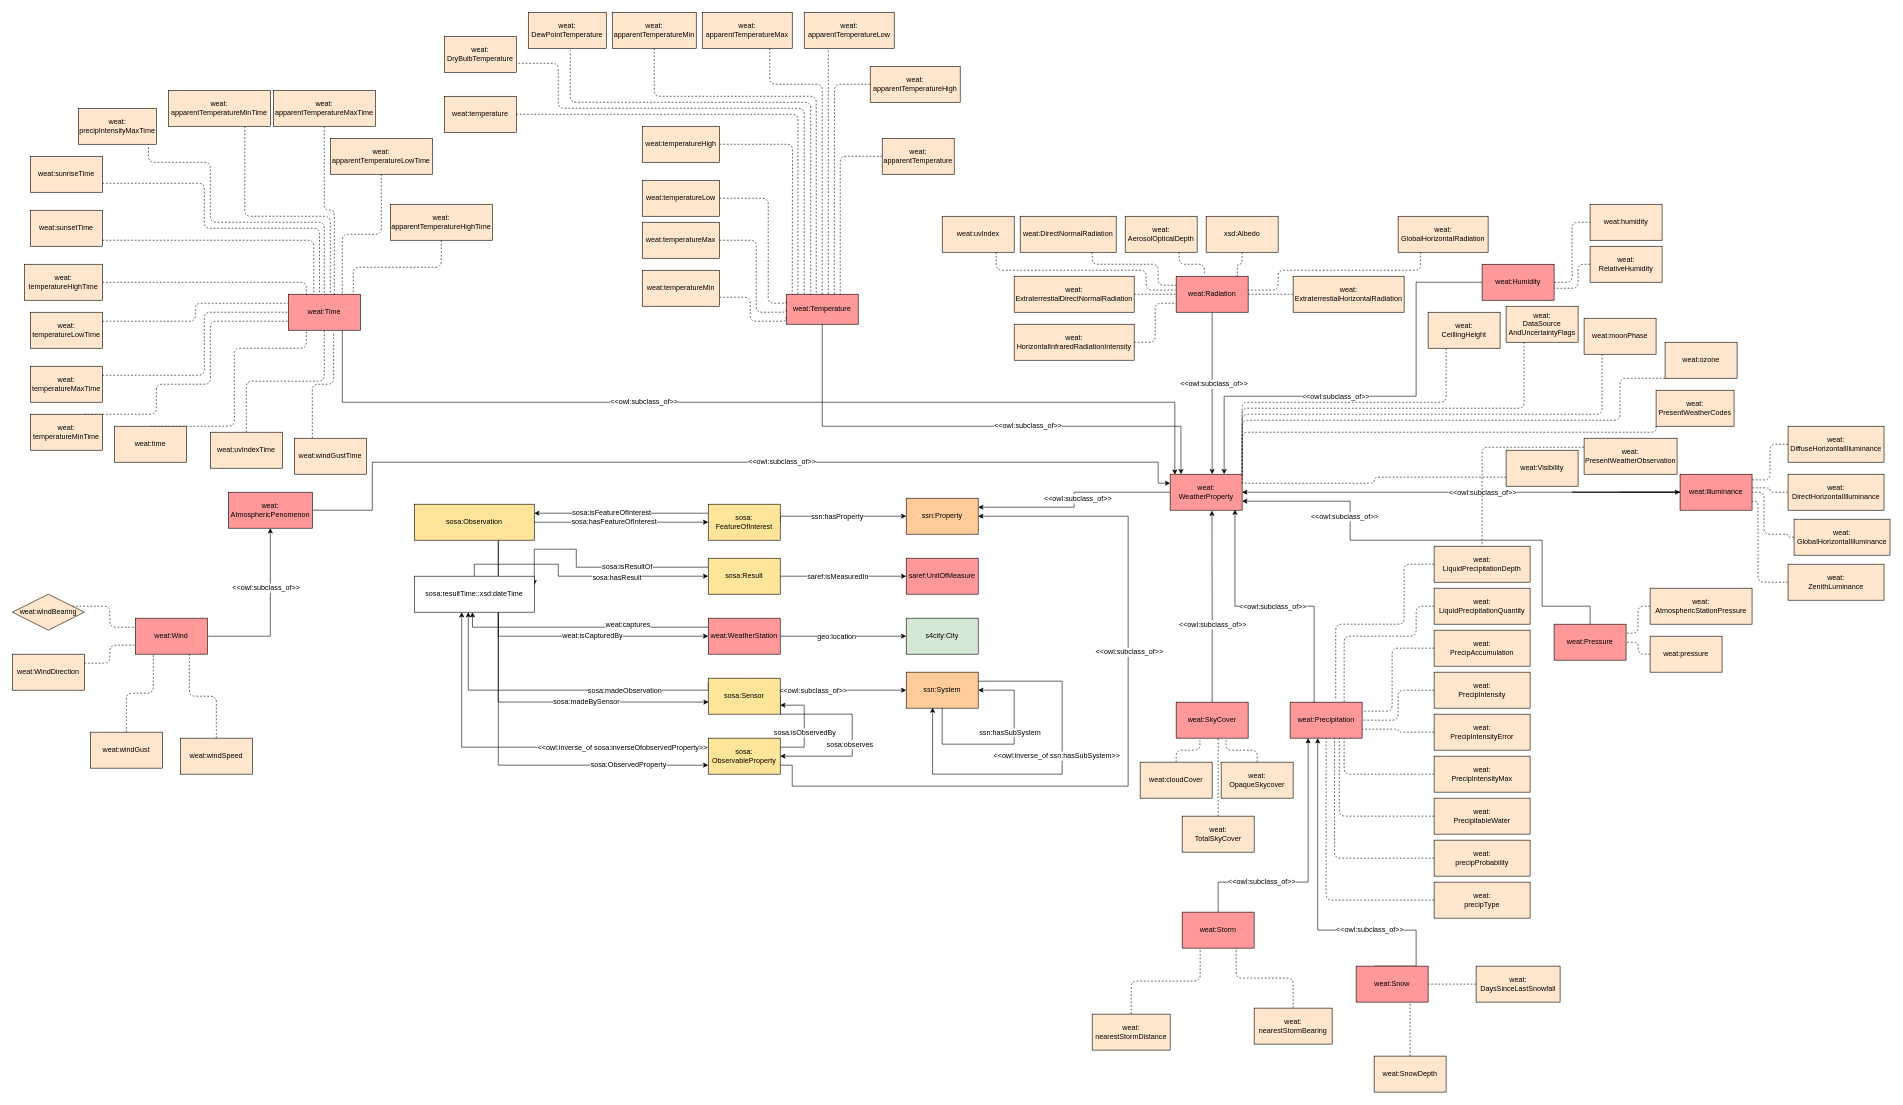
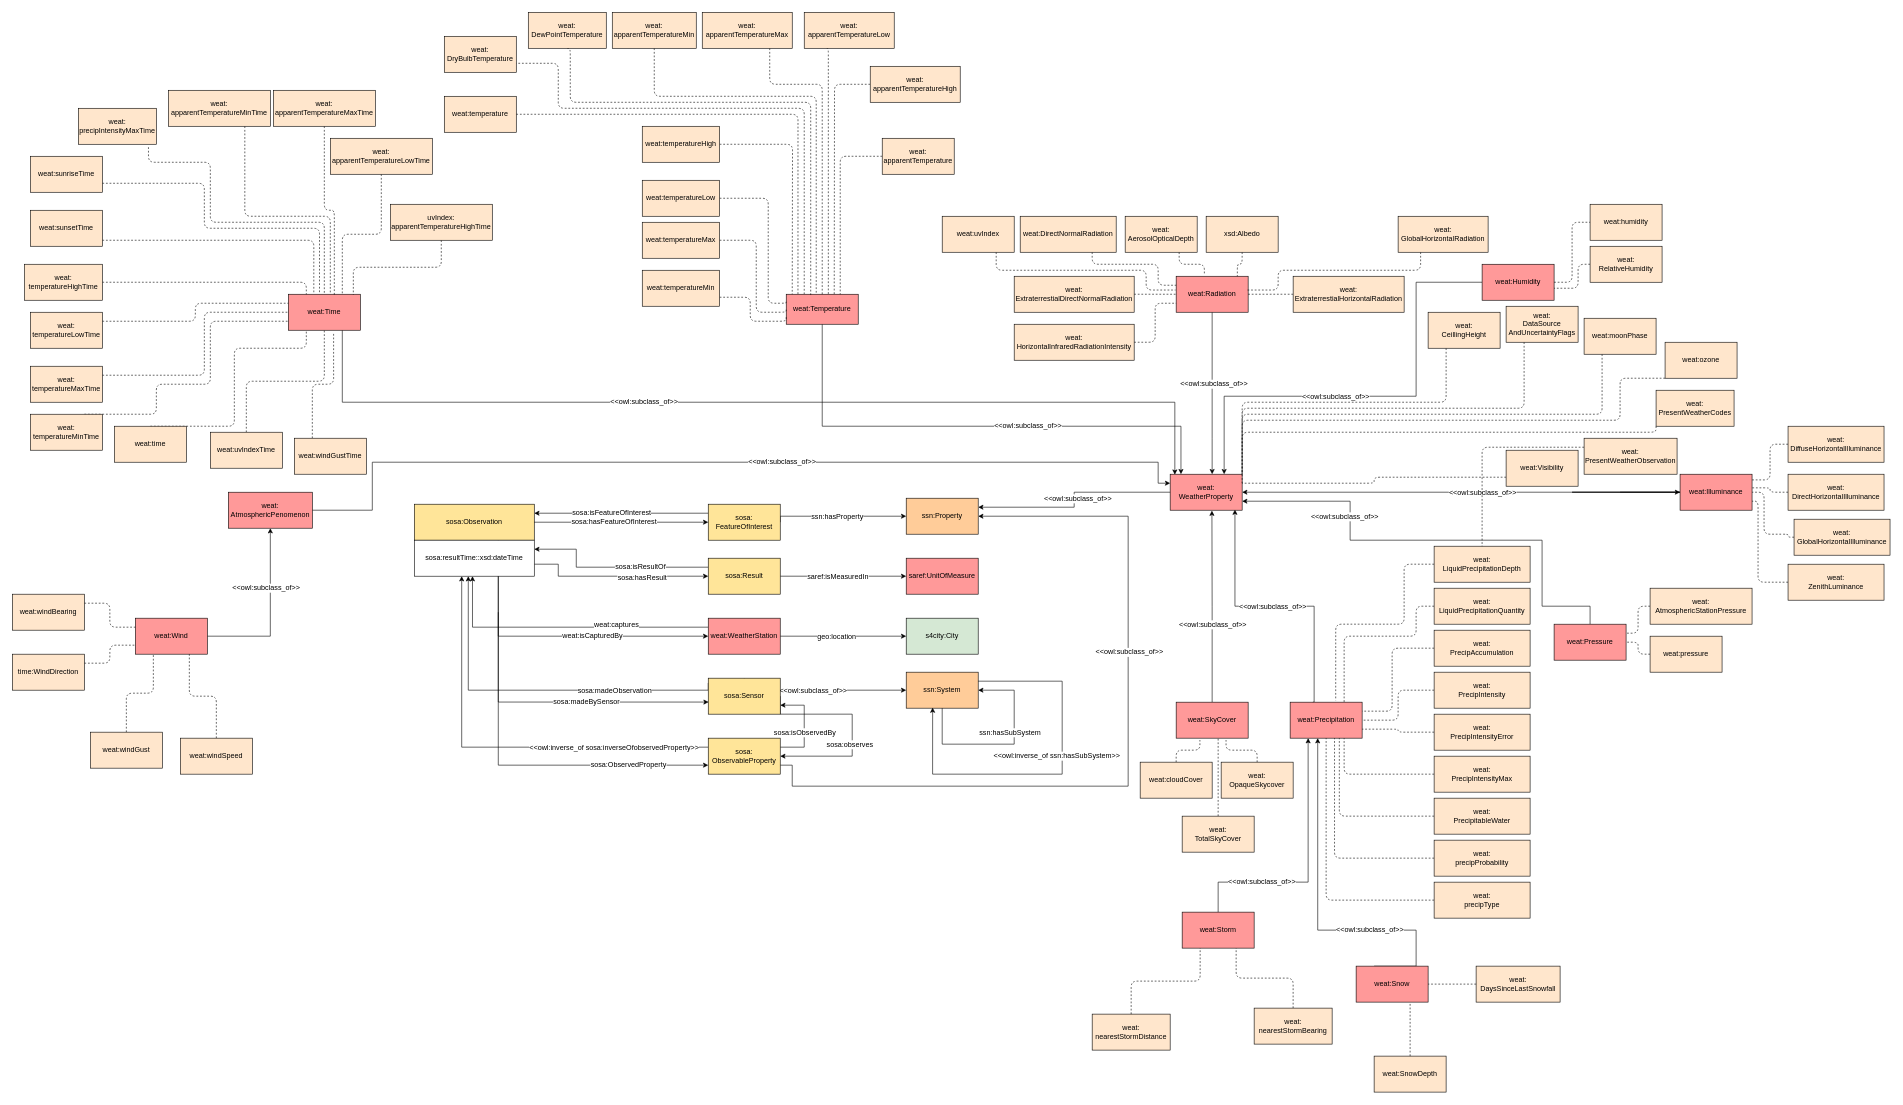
(441, 222) -> (441, 222)
(474, 594) -> (474, 558)
(48, 612) -> (48, 612)
(48, 672) -> (48, 672)
